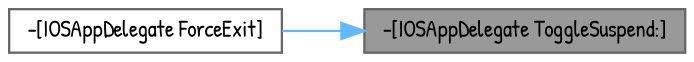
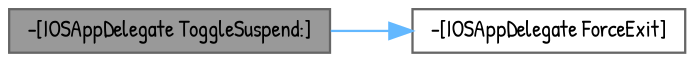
(312, 31) -> (360, 31)
